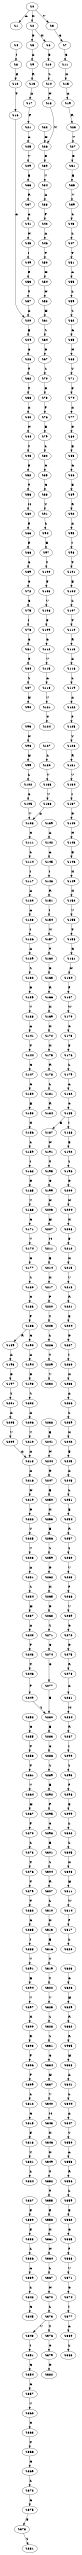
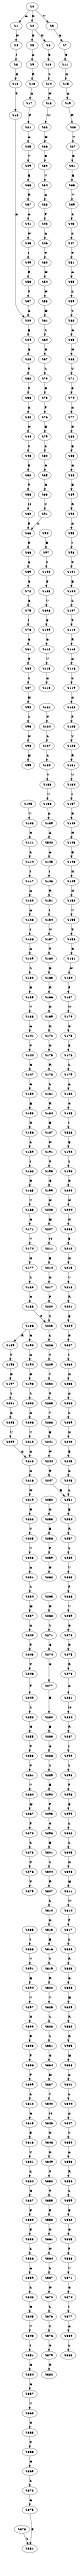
none -> (16, 35)
(54, 125) -> (47, 114)
(45, 523) -> (37, 523)
(46, 611) -> (46, 611)
(47, 697) -> none
none -> (28, 716)
none -> (47, 735)
(28, 785) -> none
(39, 813) -> (48, 813)
(49, 843) -> (49, 843)
(60, 1122) -> (49, 1122)
(68, 1133) -> (68, 1133)
(30, 1315) -> (38, 1316)
(11, 1355) -> (11, 1355)
none -> (49, 1403)
(49, 1489) -> (58, 1490)
(50, 1548) -> (50, 1548)
(49, 1586) -> none
(38, 1707) -> (30, 1707)
(30, 1911) -> none
none -> (68, 1958)
(50, 1978) -> (50, 1978)
none -> (30, 2190)
(40, 2326) -> (30, 2325)
(26, 2519) -> (32, 2528)
